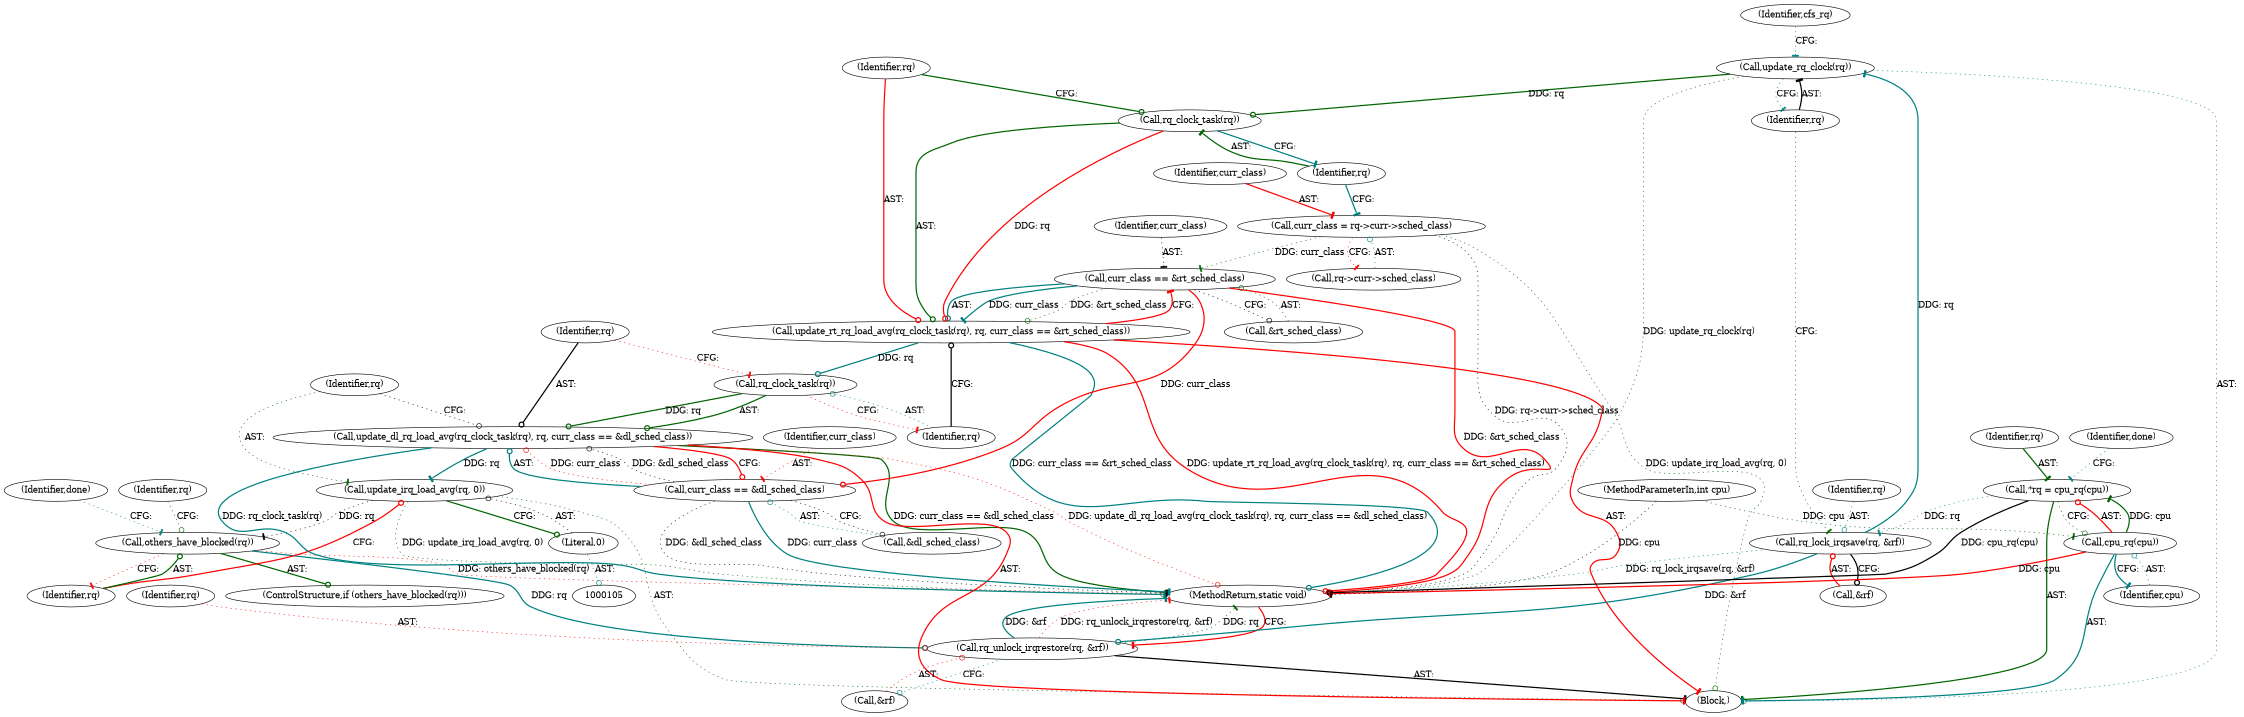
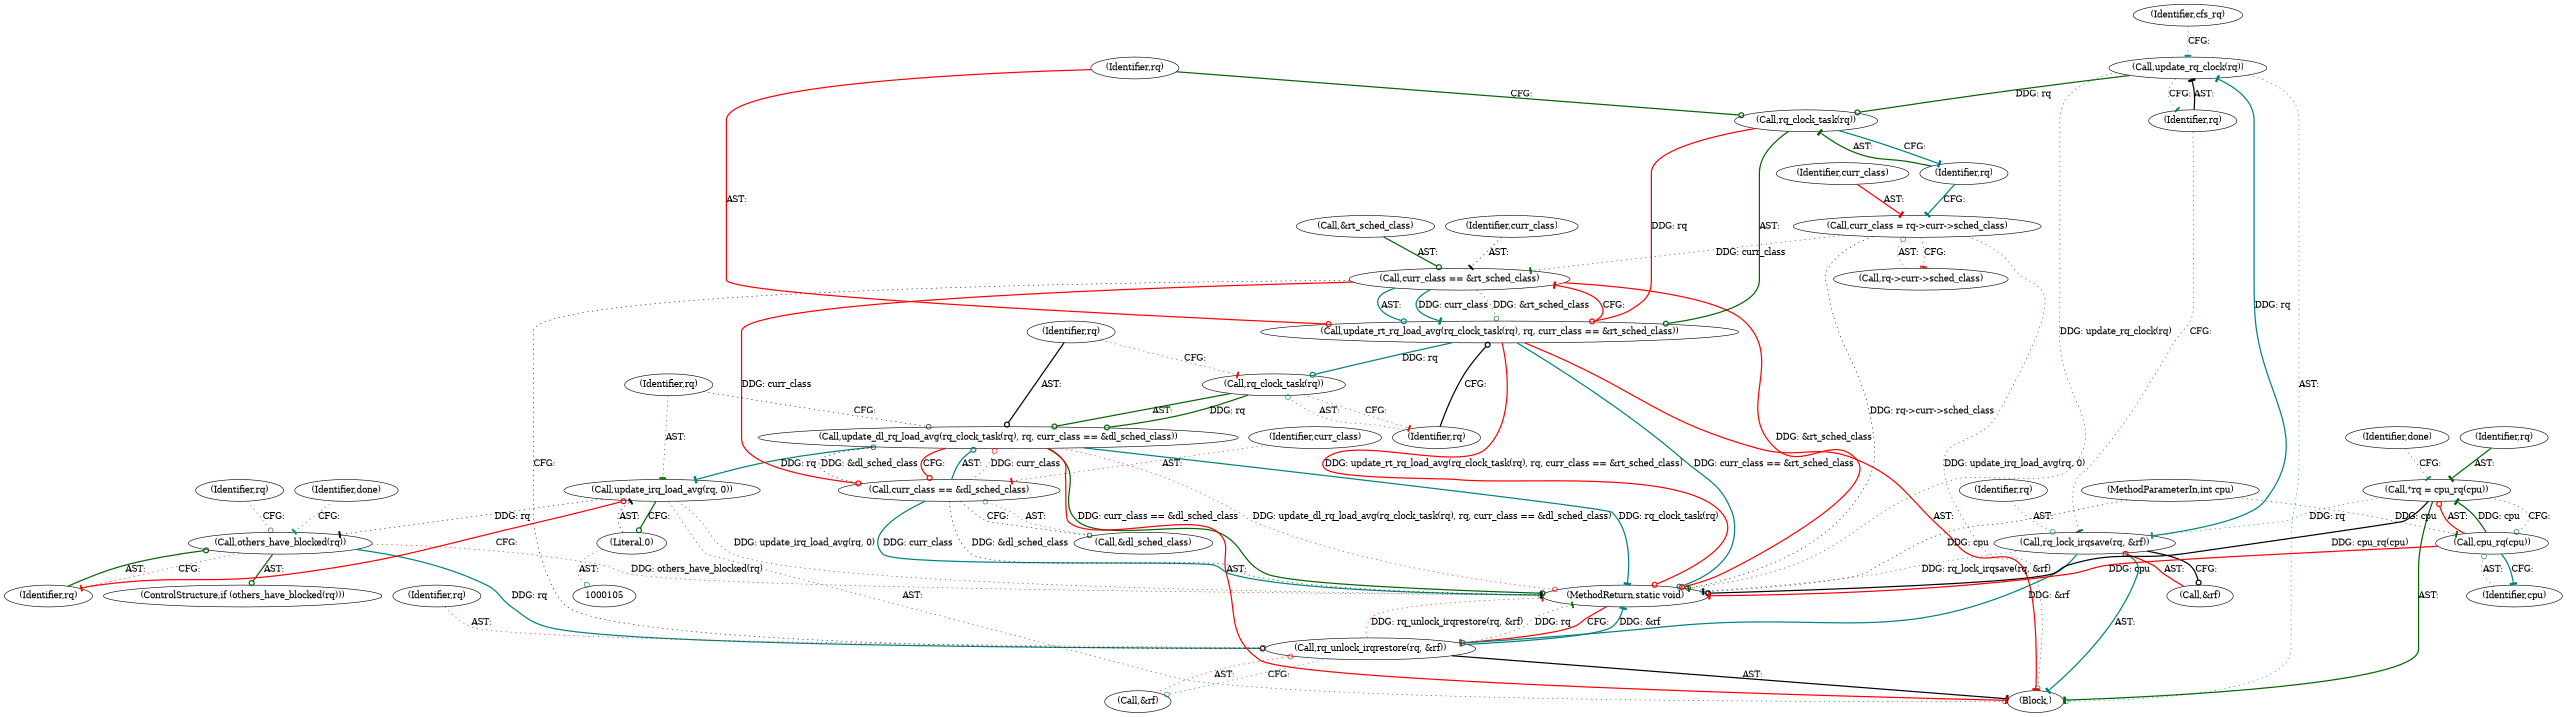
(1270, 300) -> (1410, 251)
(1231, 304) -> (533, 410)
(534, 510) -> (618, 516)
(2017, 689) -> (2109, 626)
